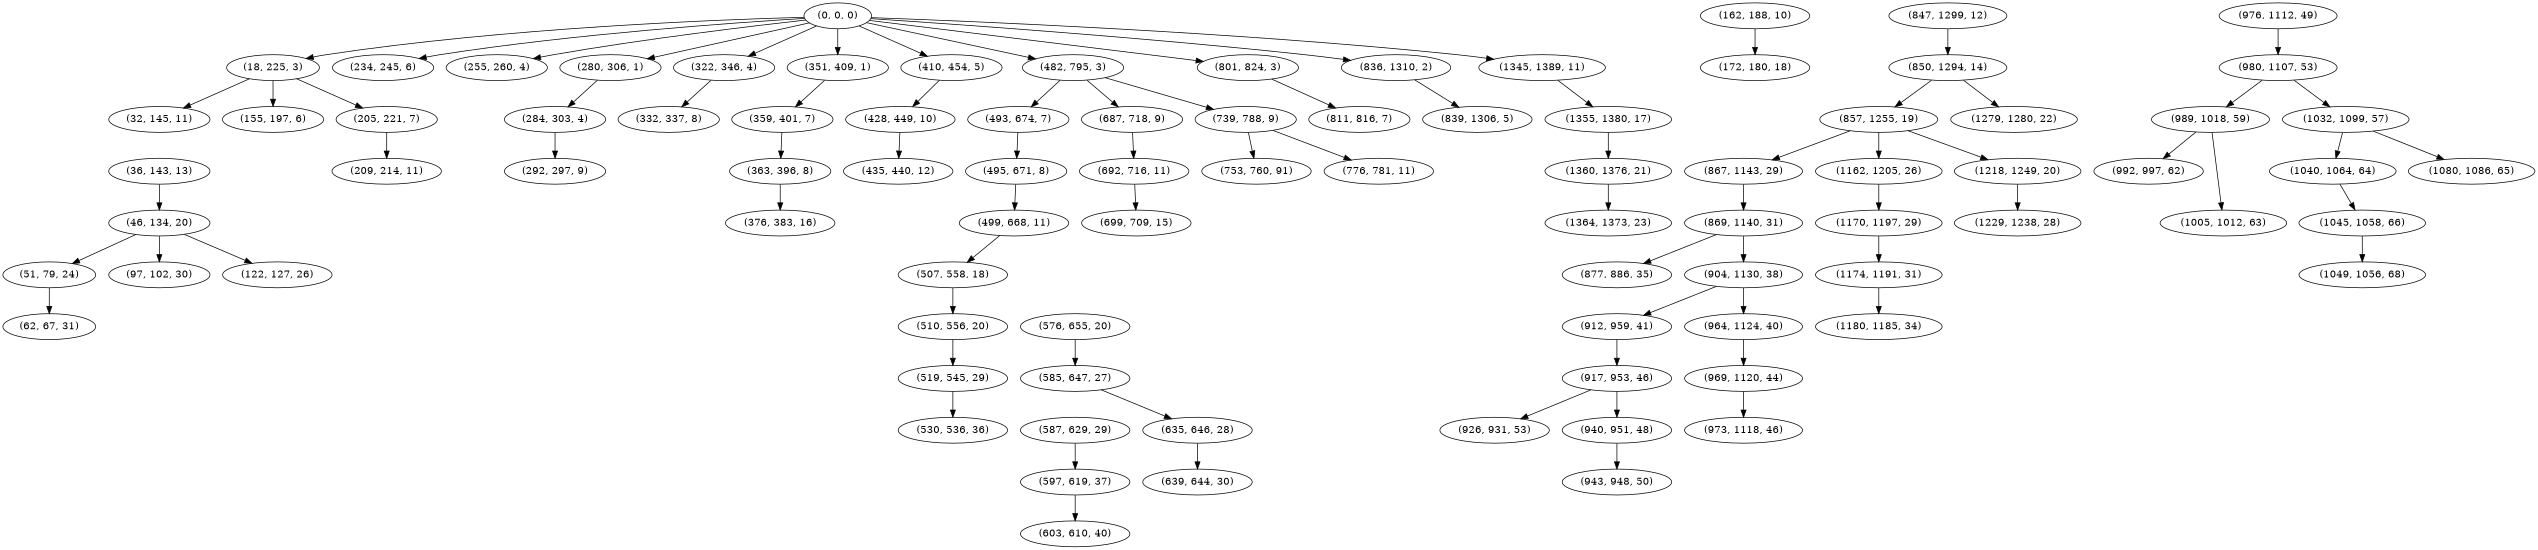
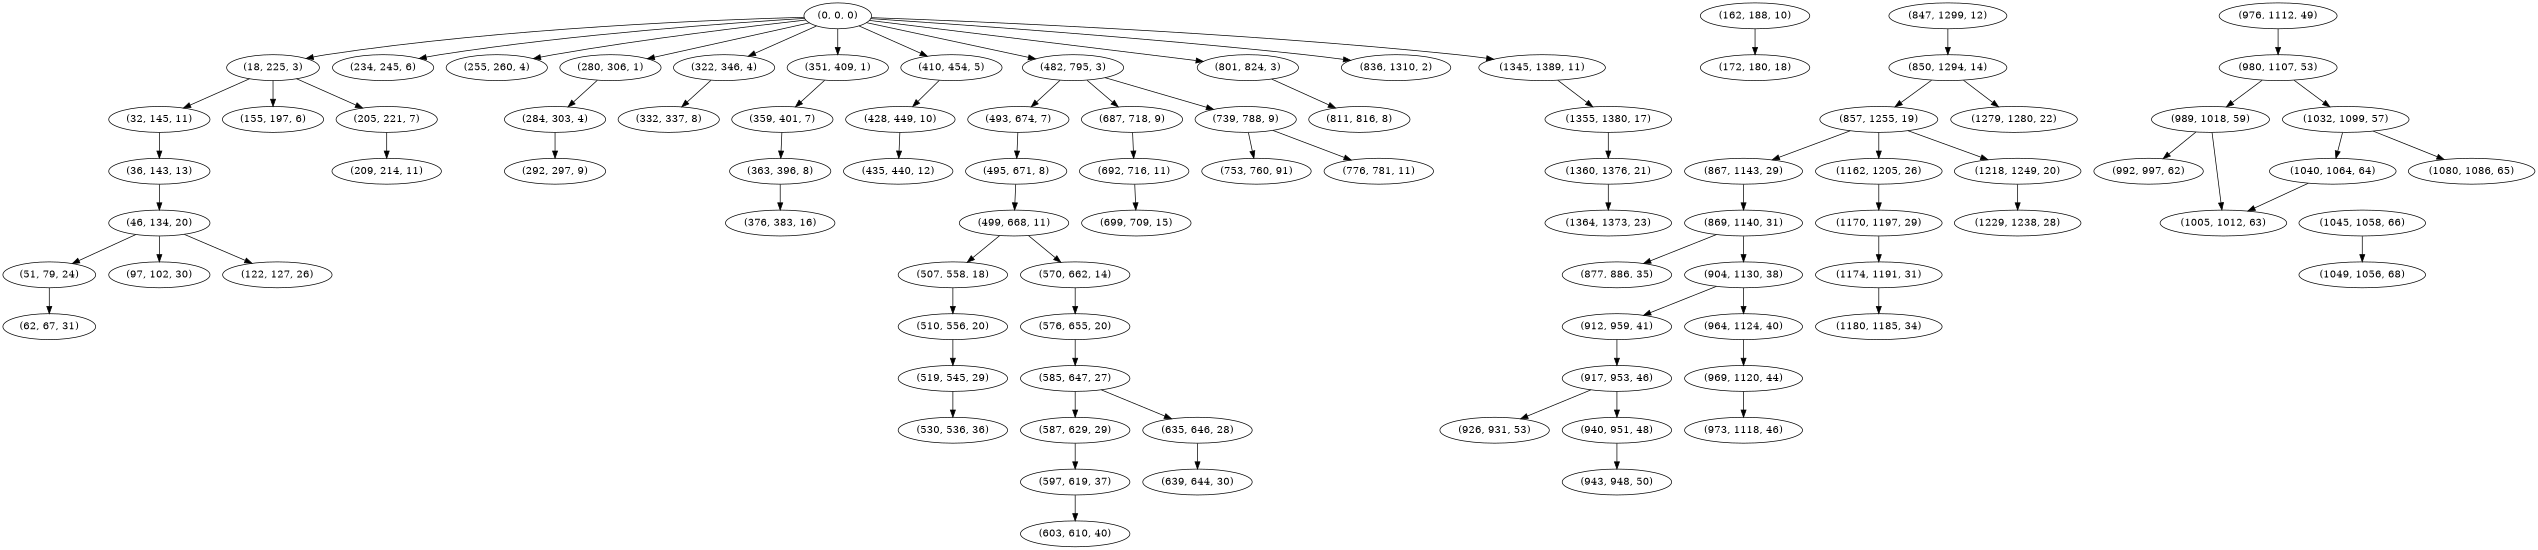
(1359, 119) -> (1359, 119)
(1477, 119) -> none
none -> (159, 142)
(2346, 194) -> (2281, 196)
none -> (1075, 275)
none -> (1075, 401)
